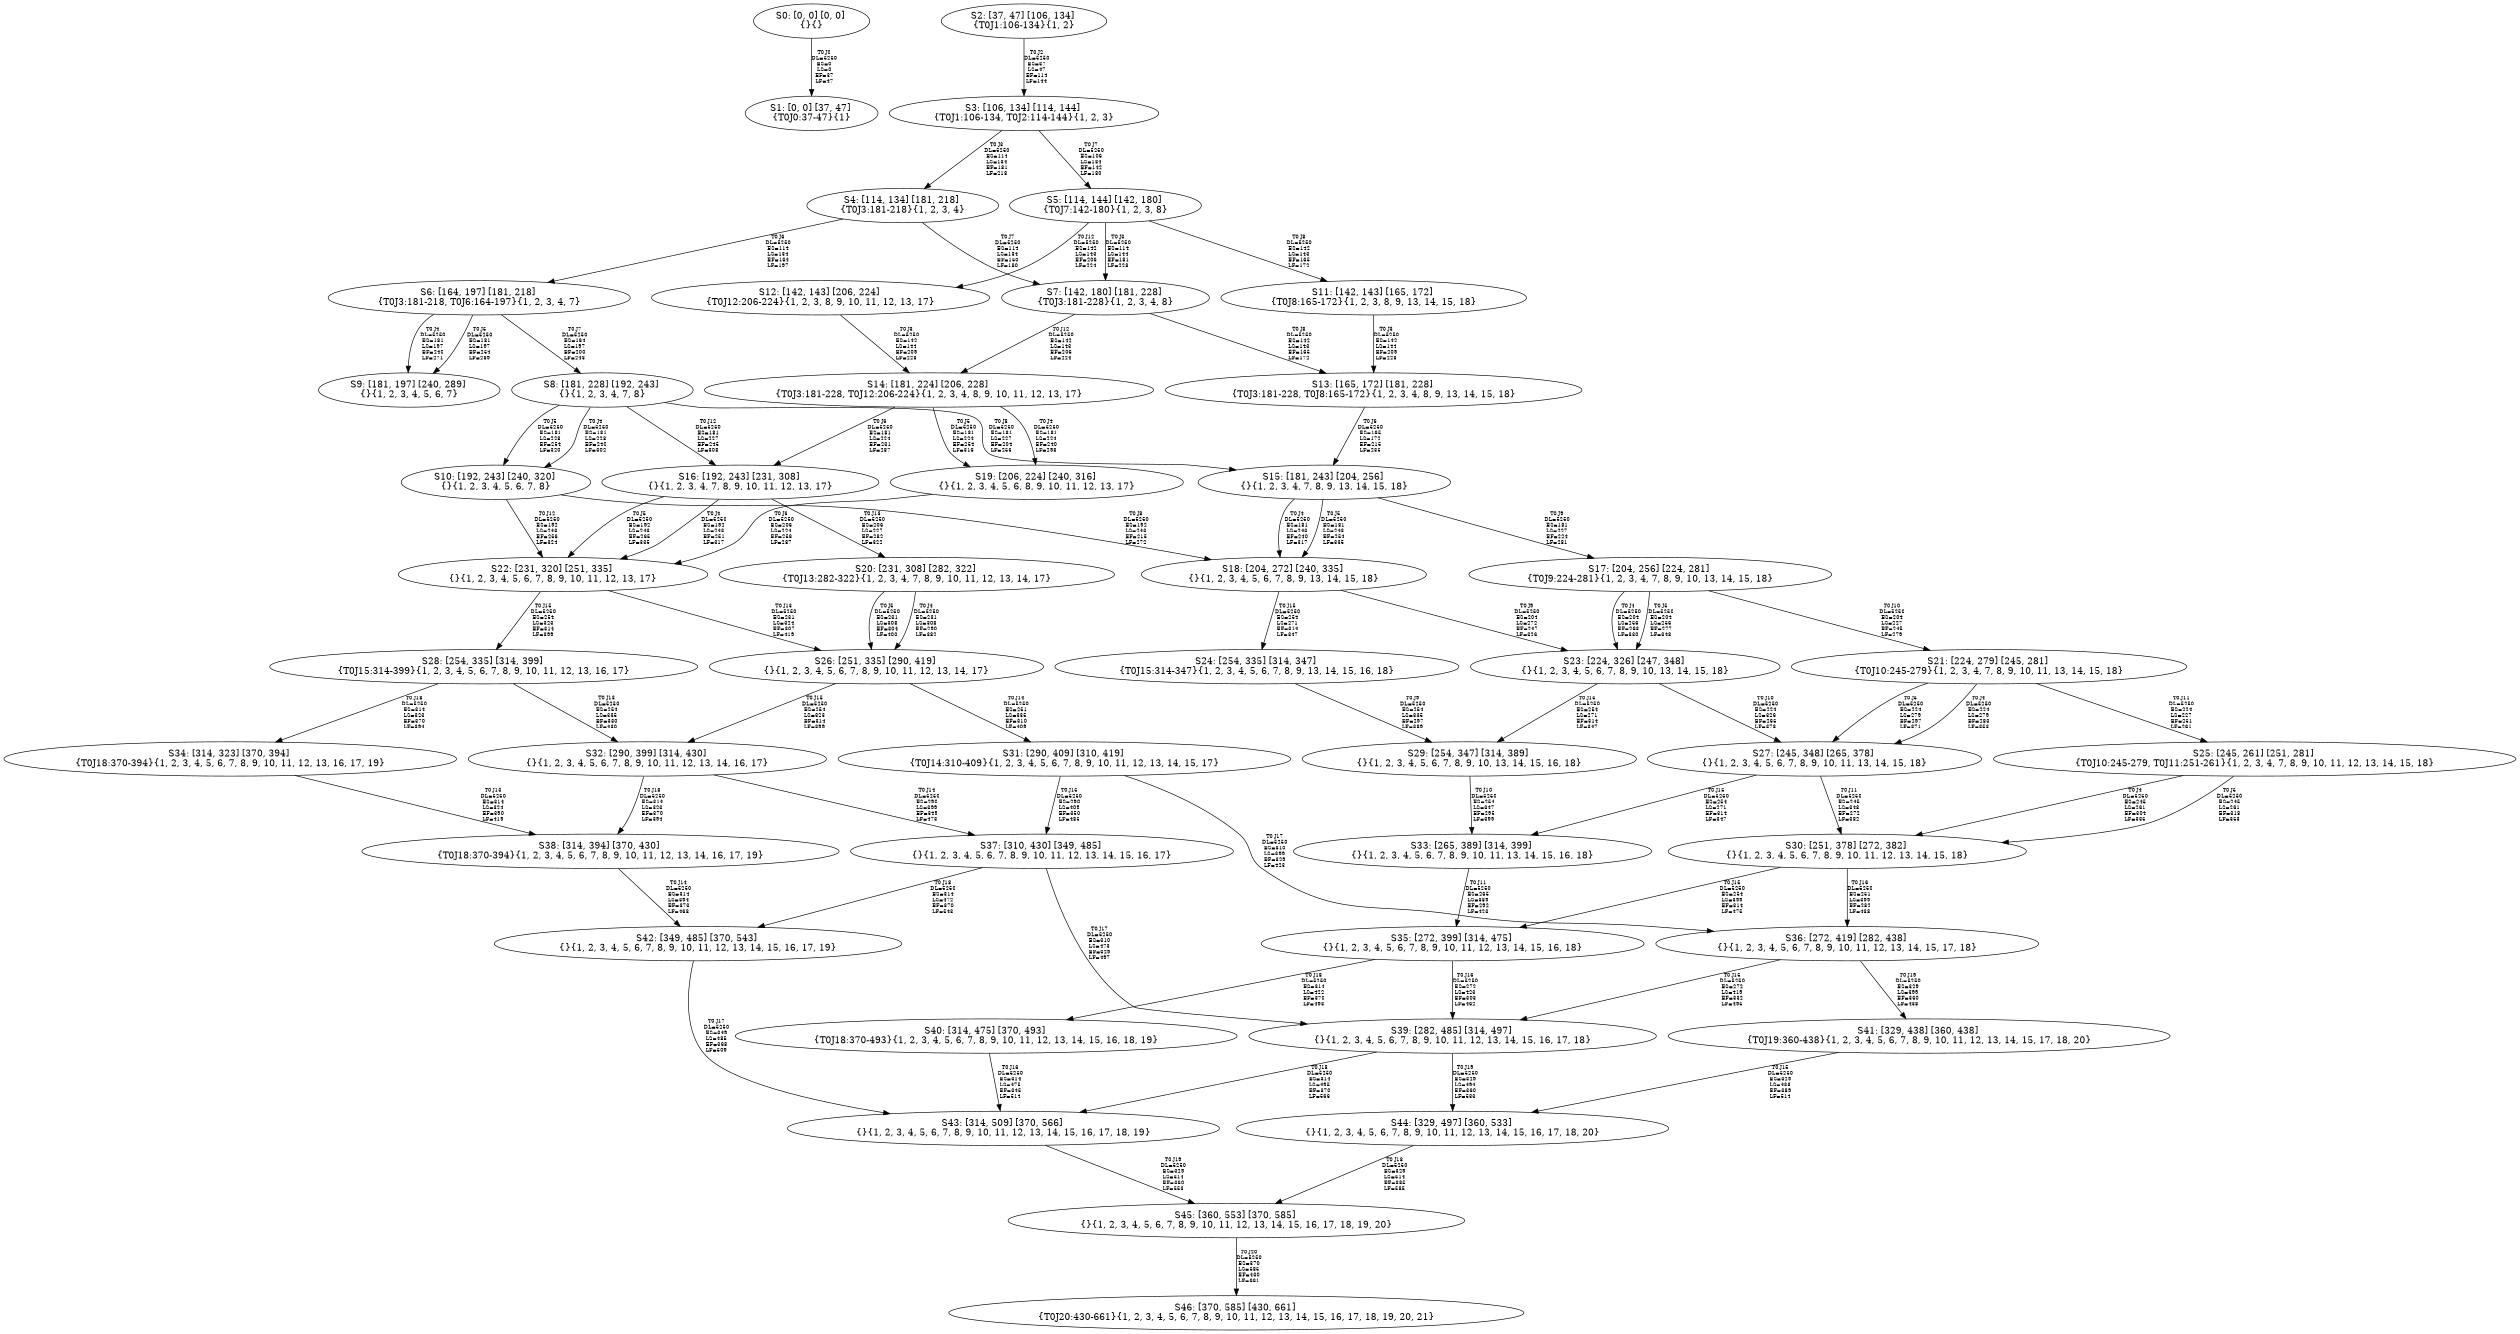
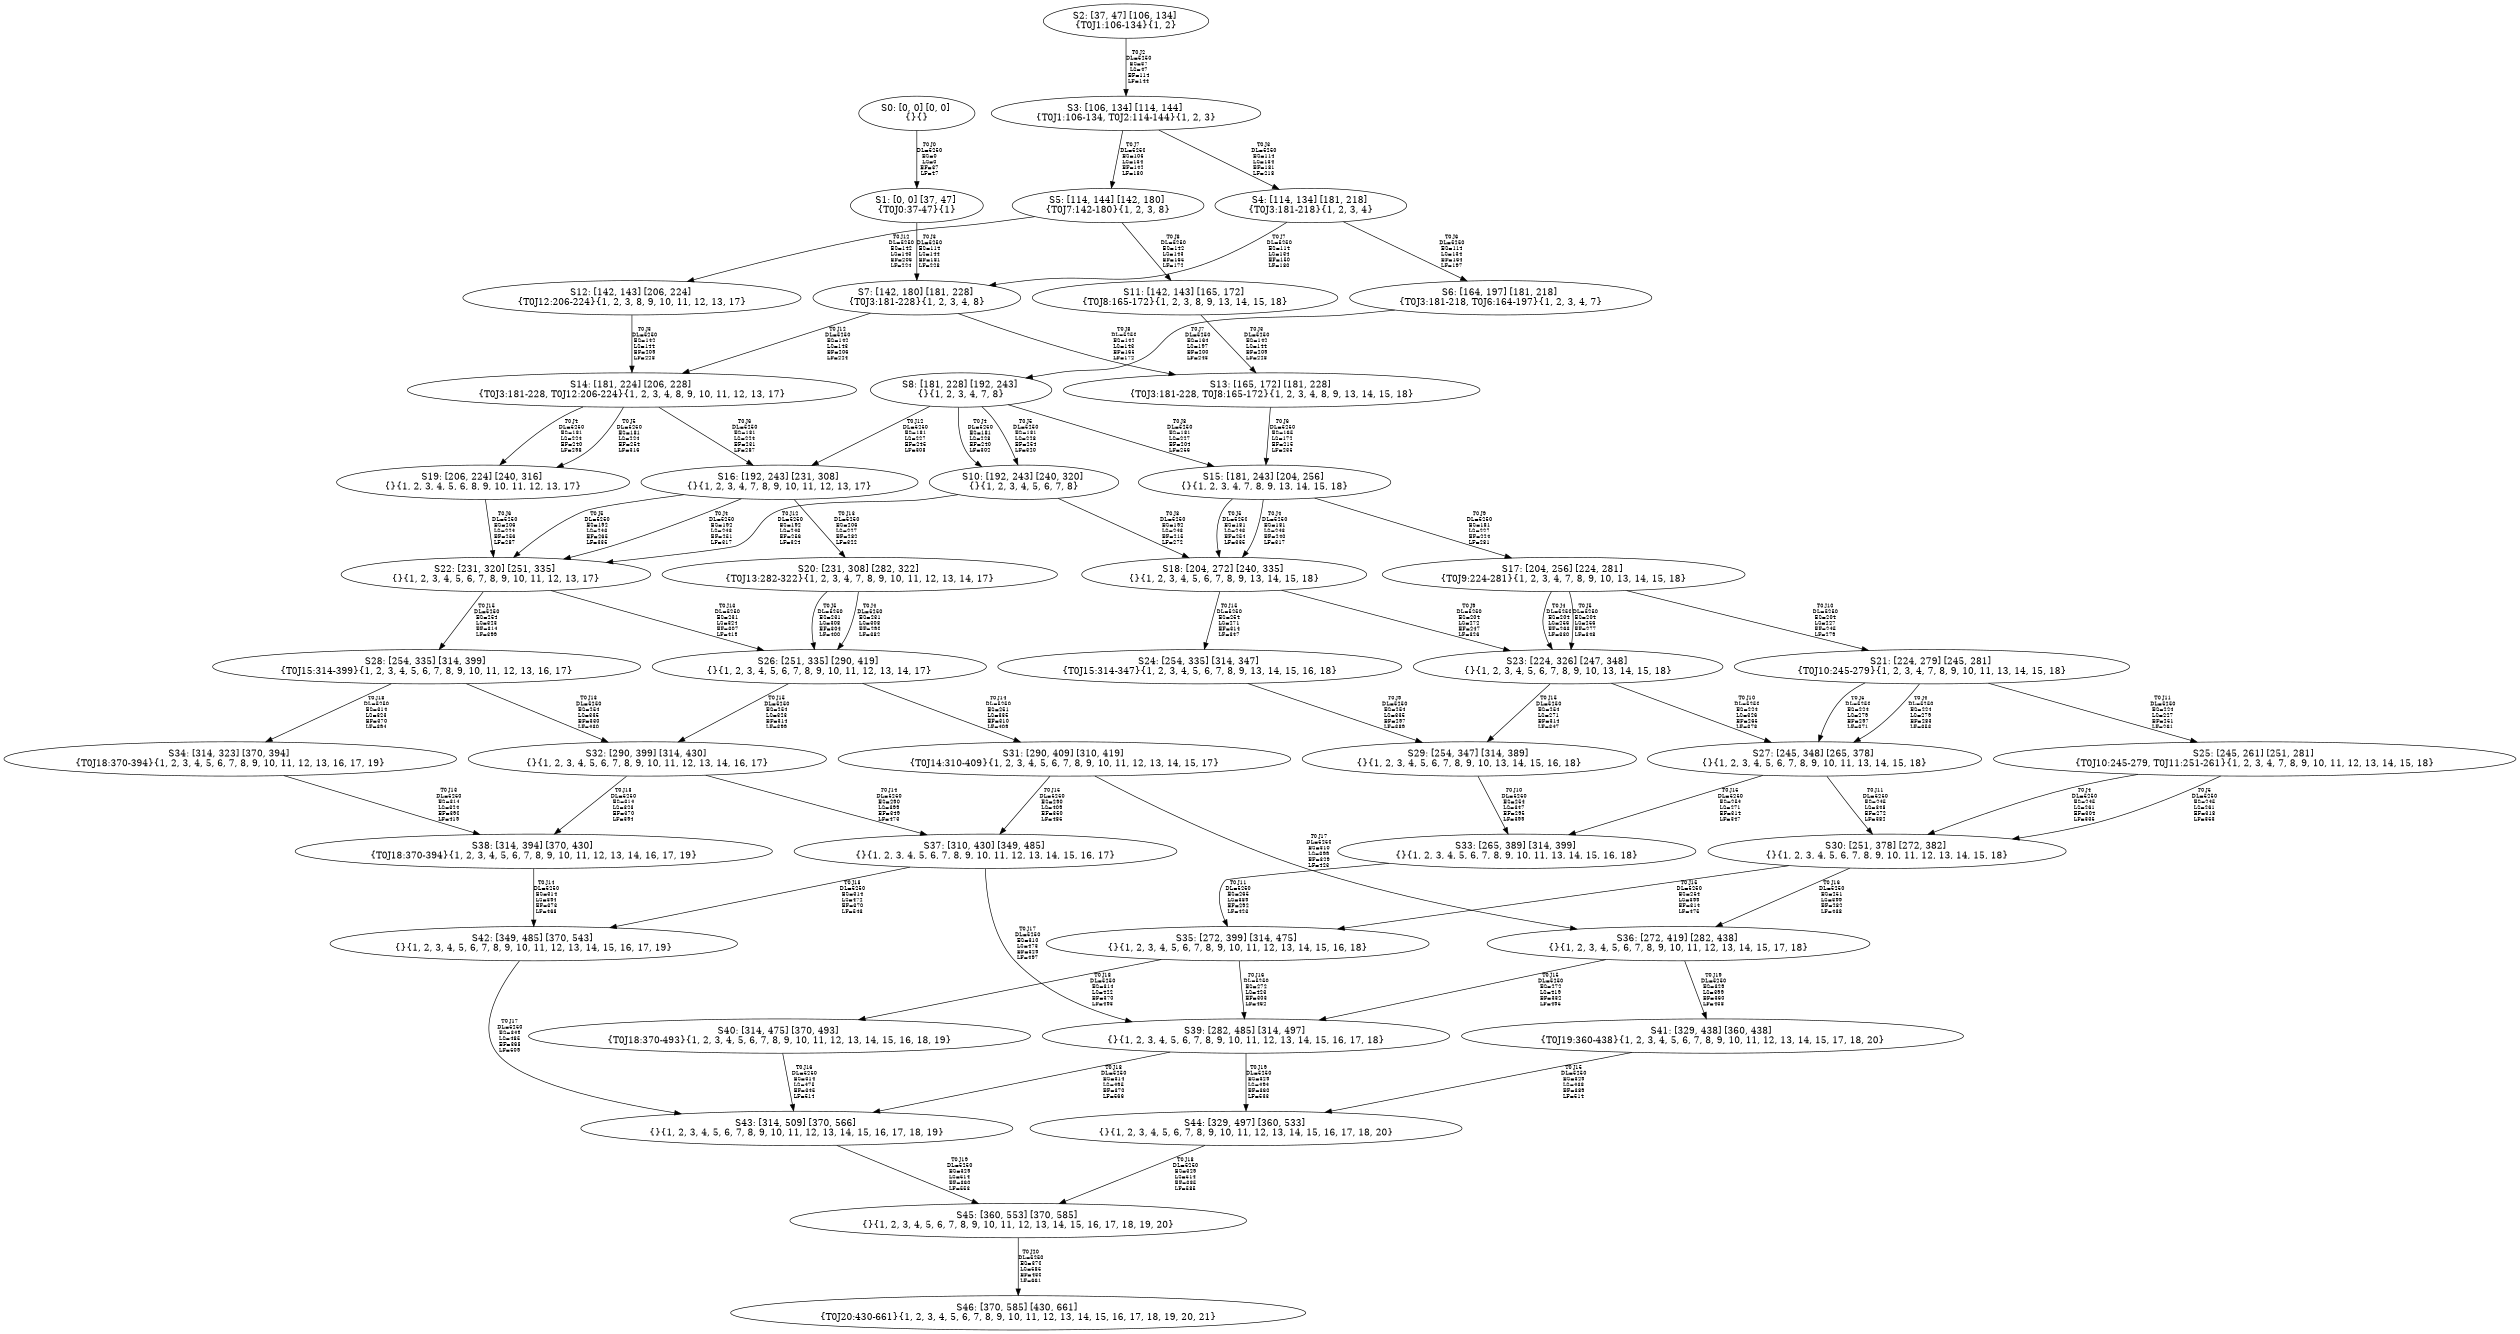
(1105, 248) -> (917, 248)
(409, 390) -> none
